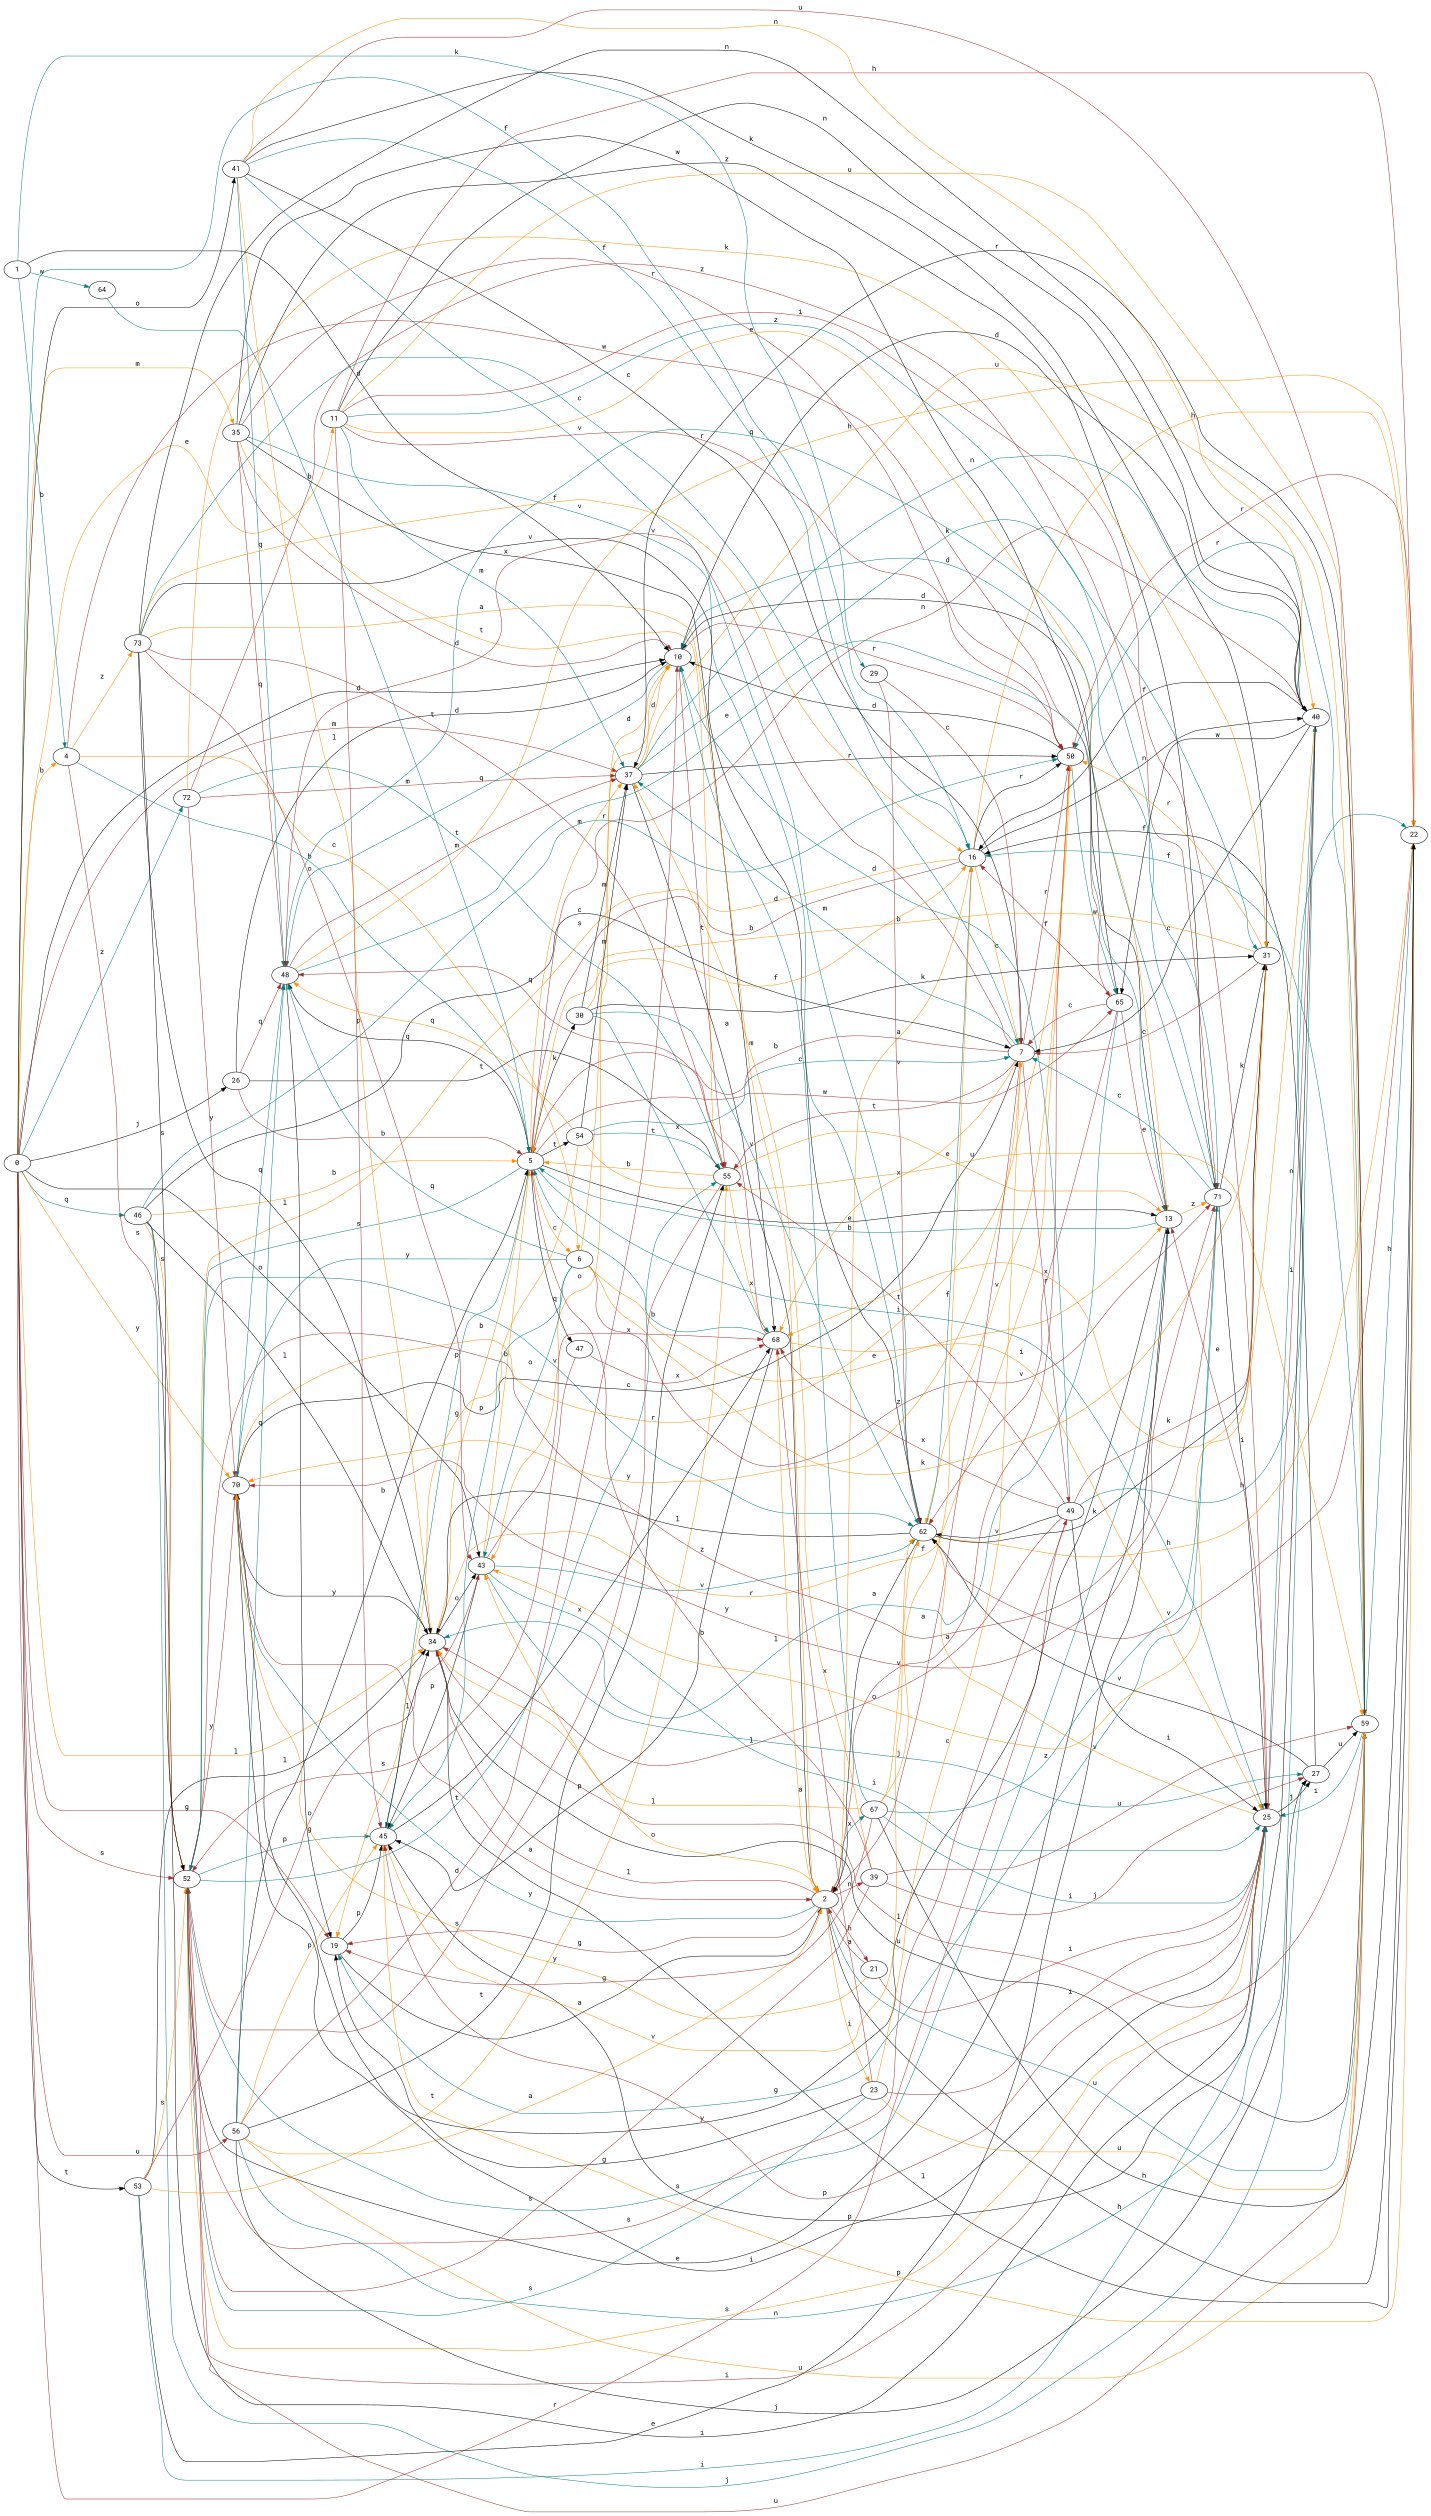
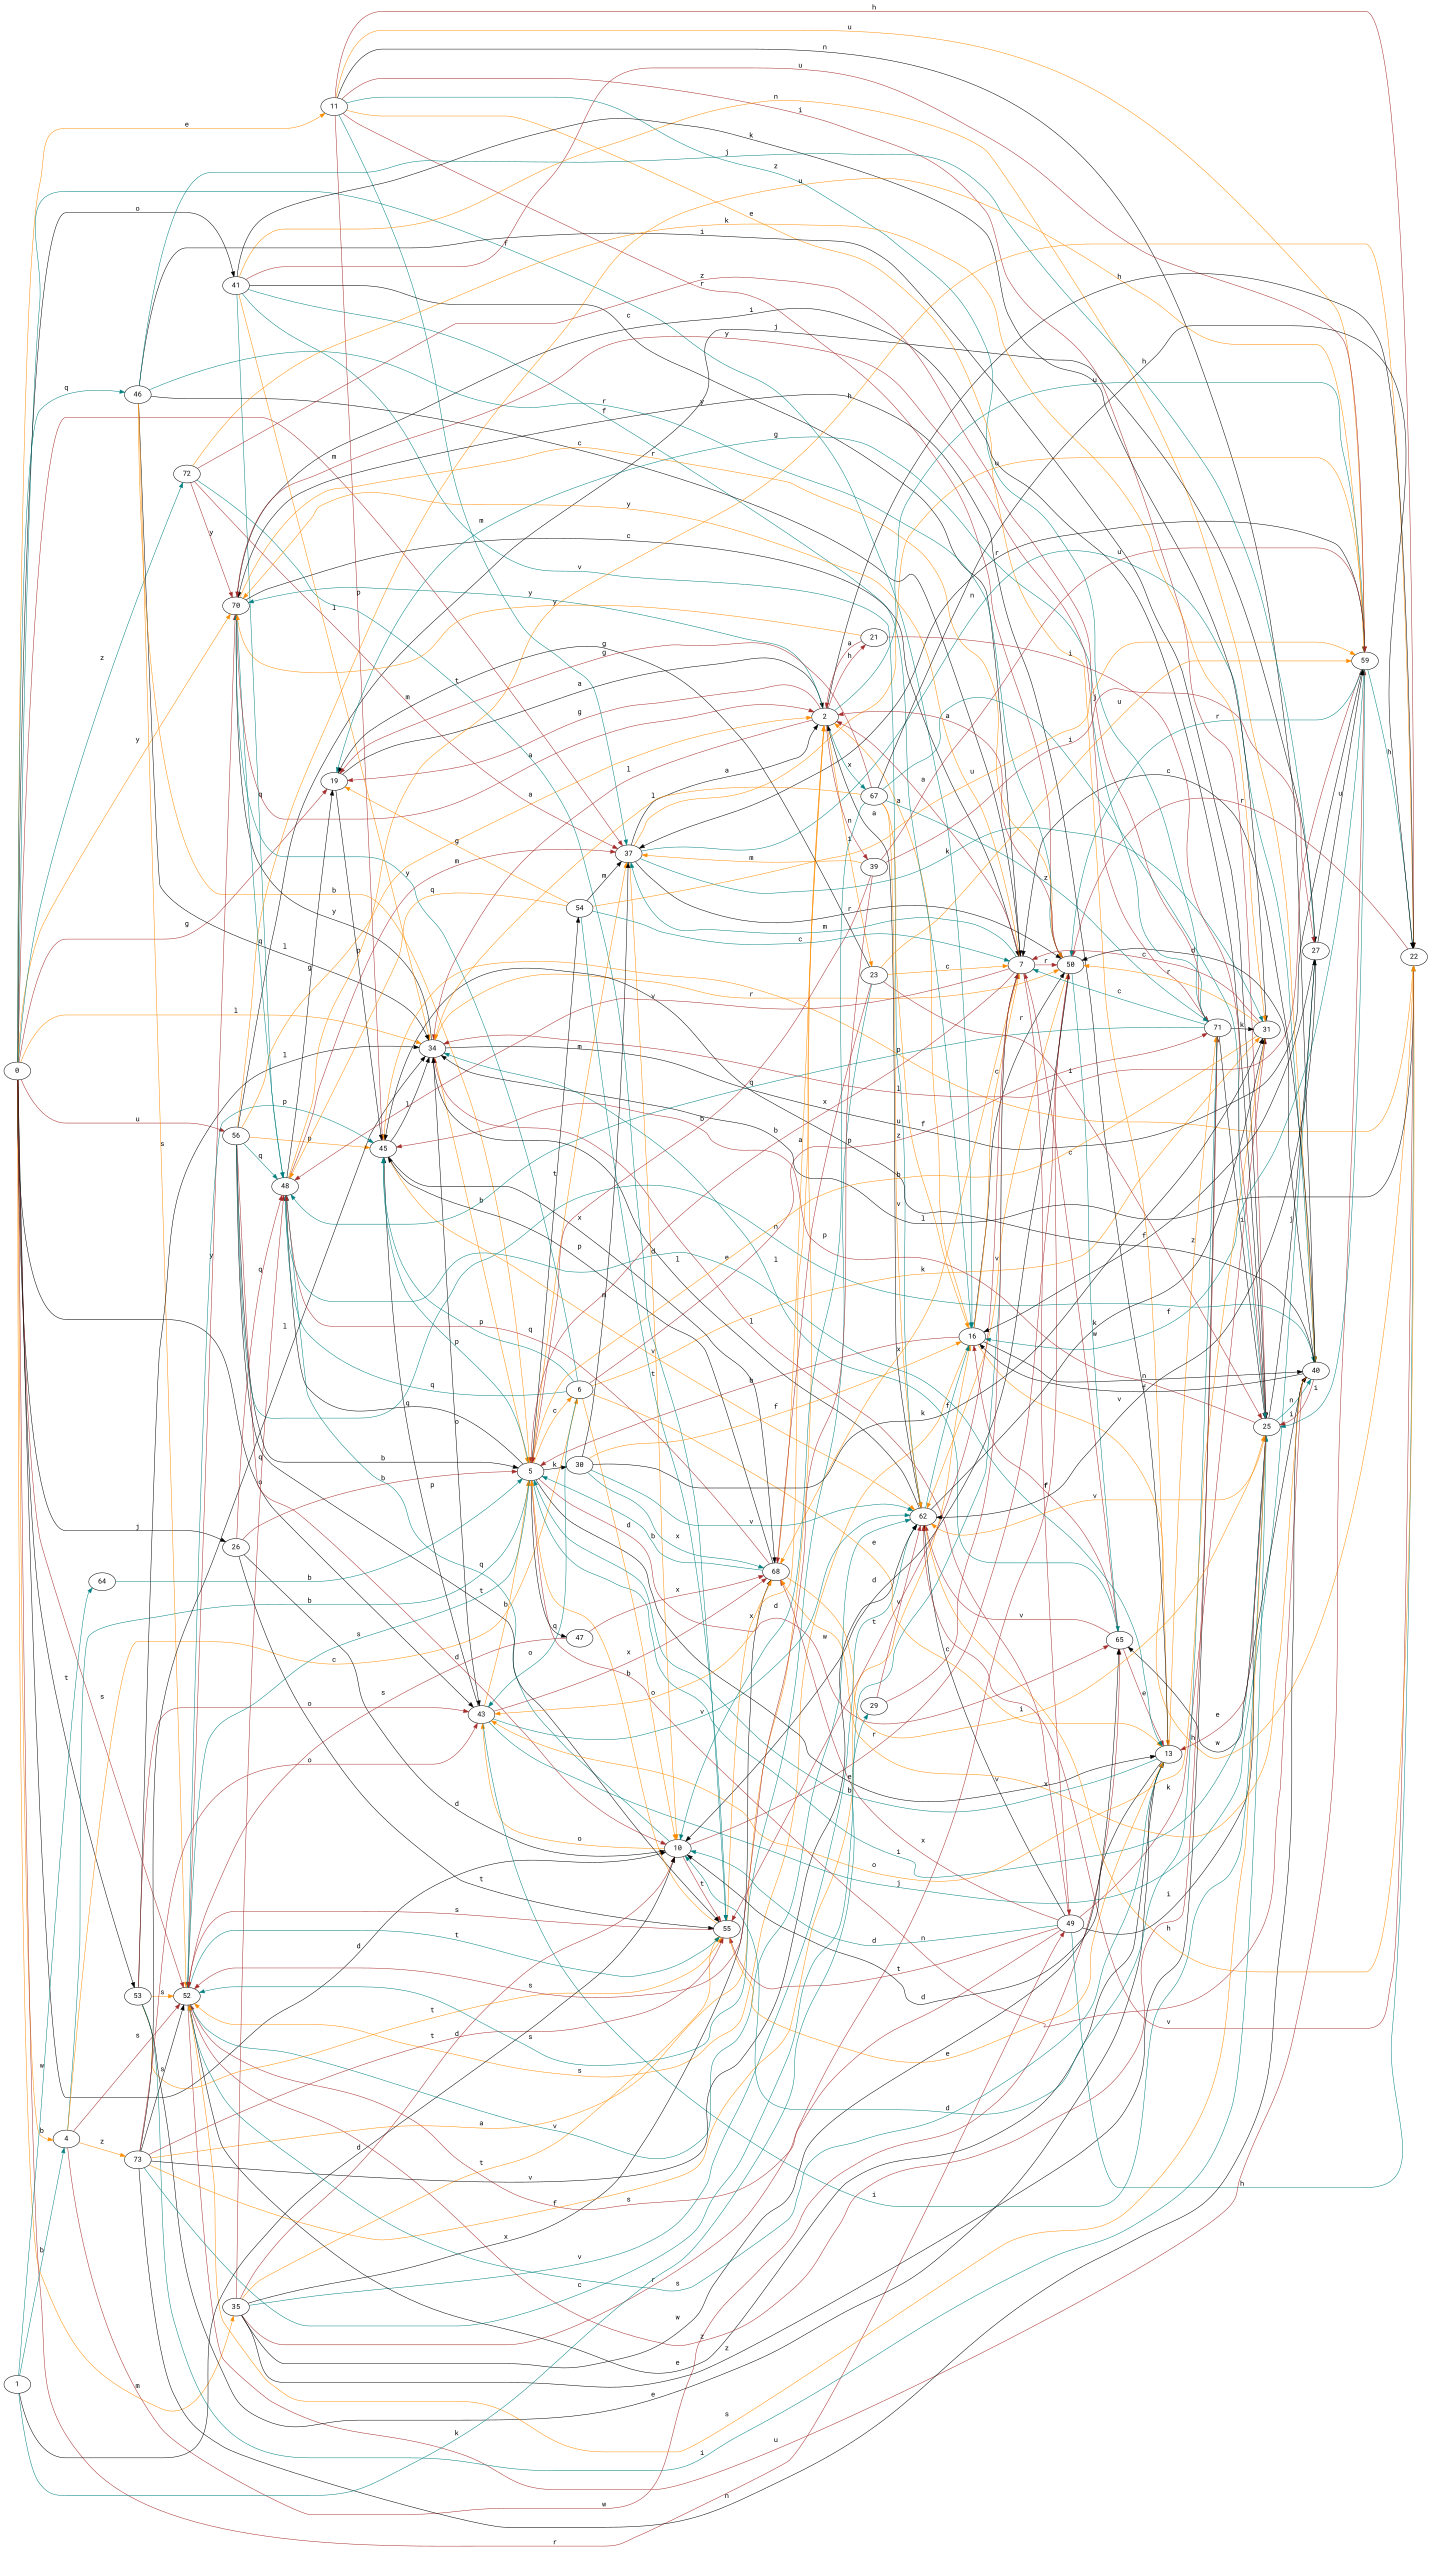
(1017, 350) -> (1289, 1080)
(653, 2382) -> none
